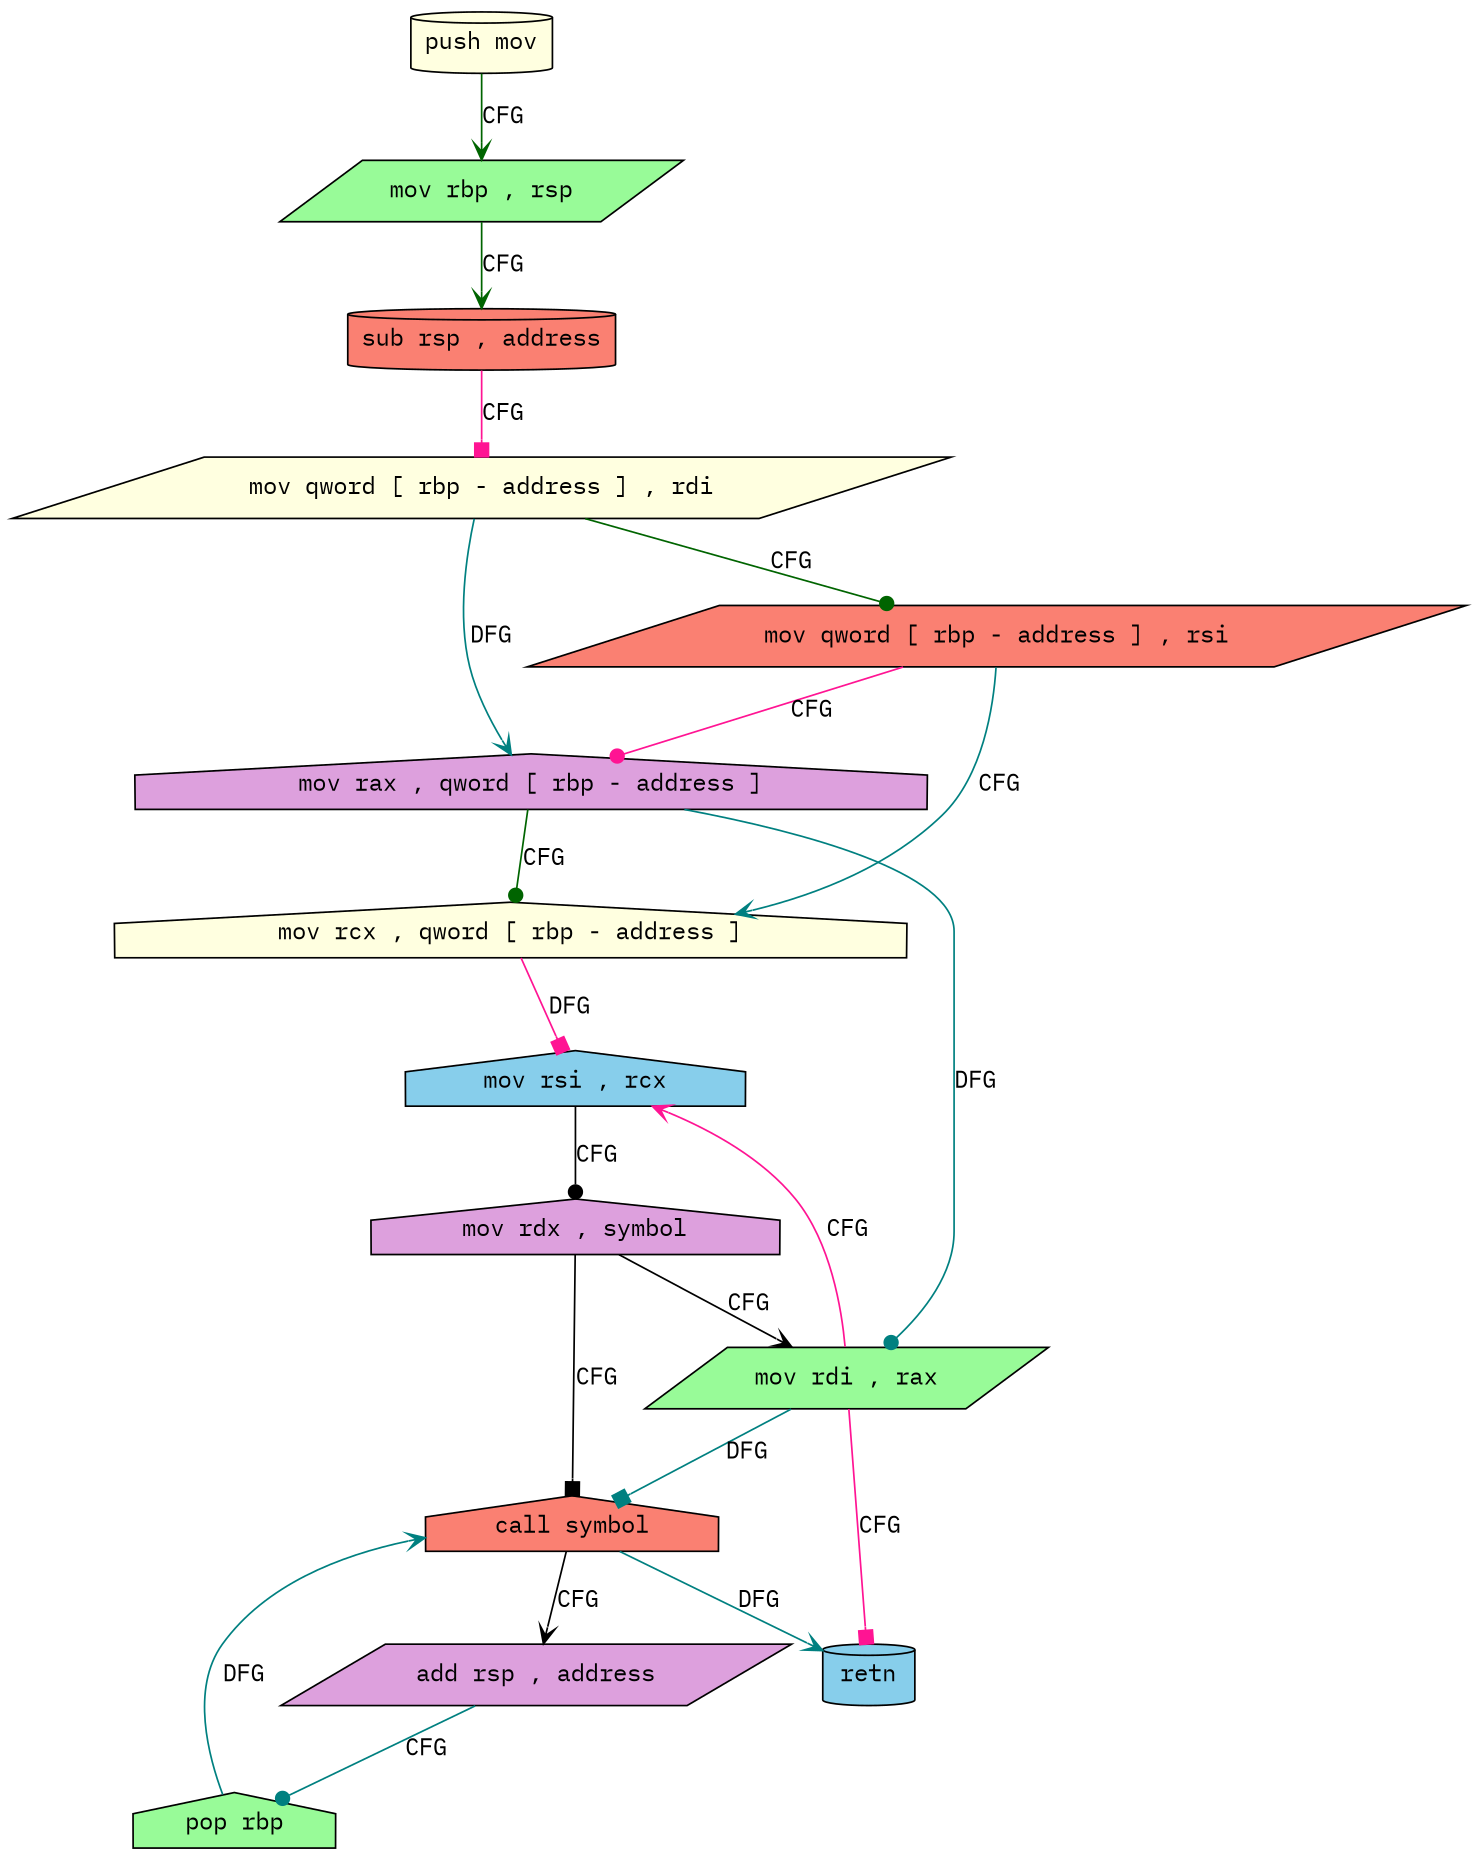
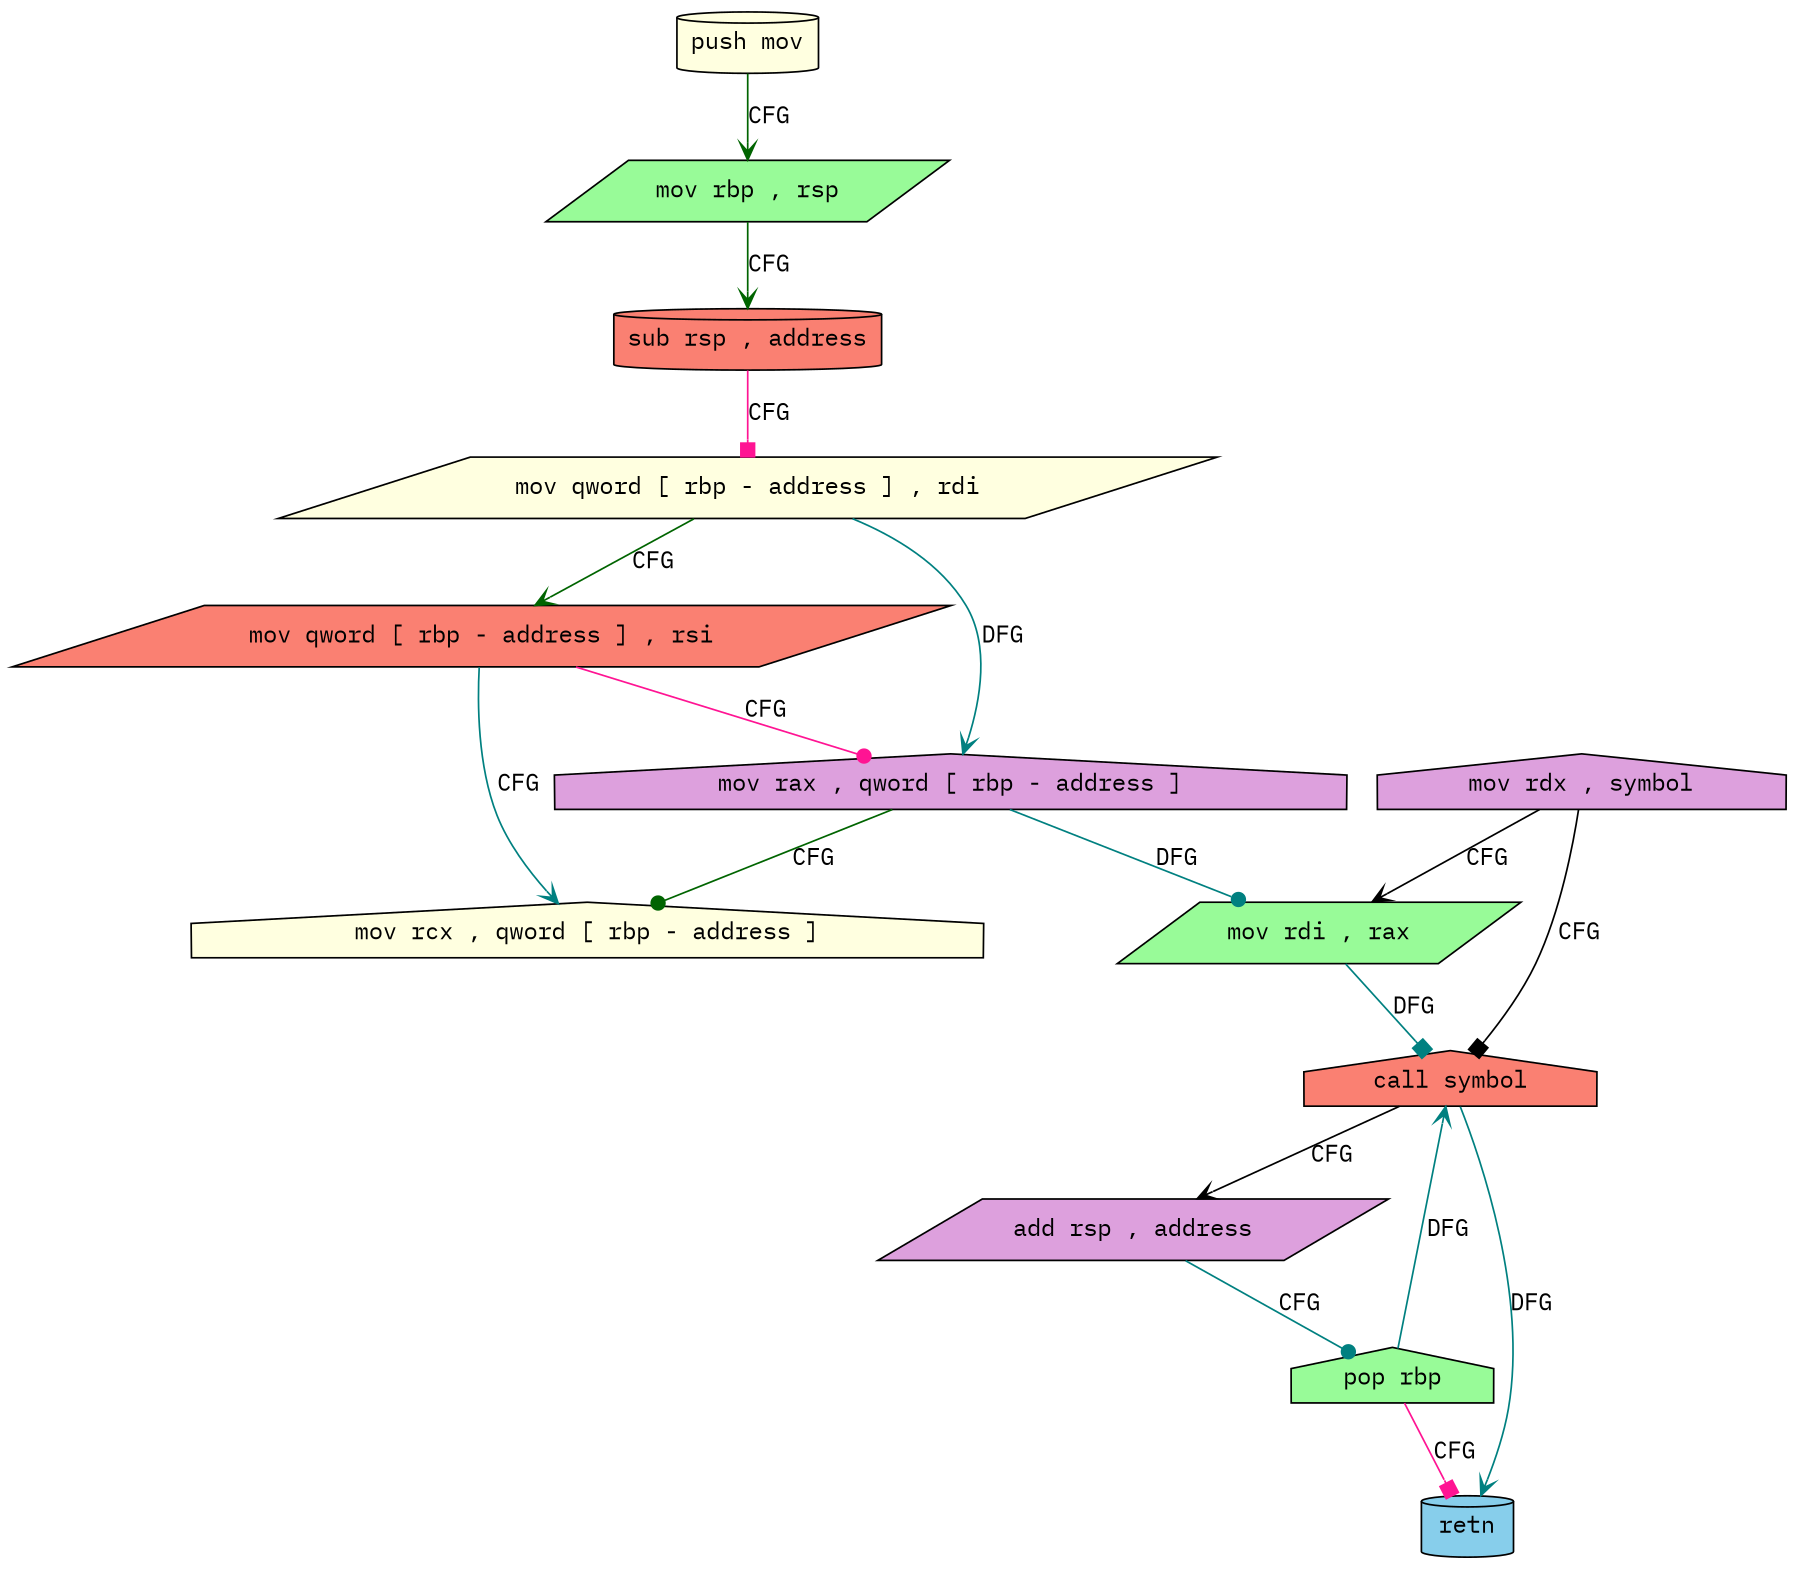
(733, 560) -> (622, 558)
(575, 1081) -> none
(857, 1518) -> (1424, 1441)
